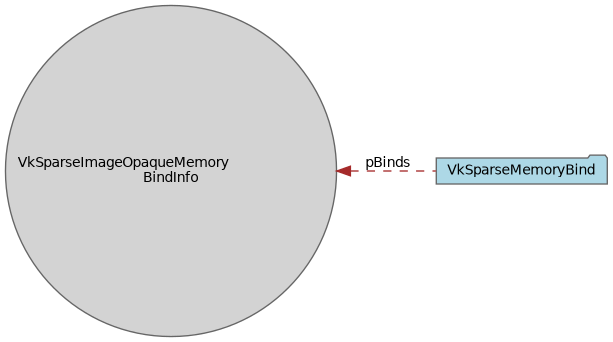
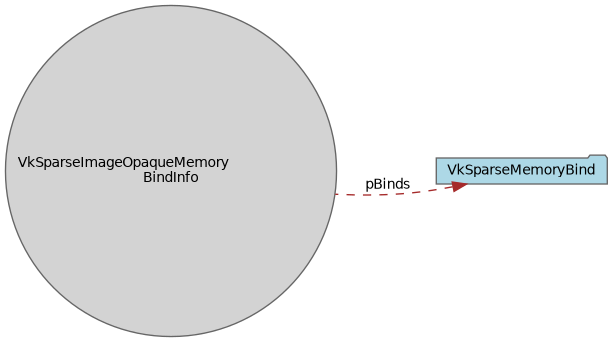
(393, 171) -> (394, 194)
